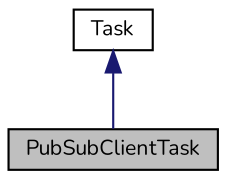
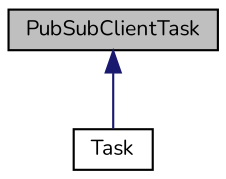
(113, 101) -> (113, 101)
